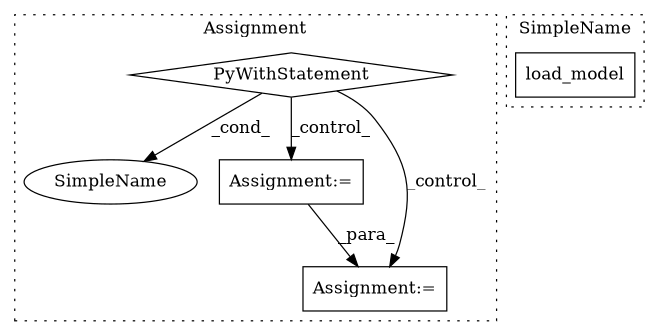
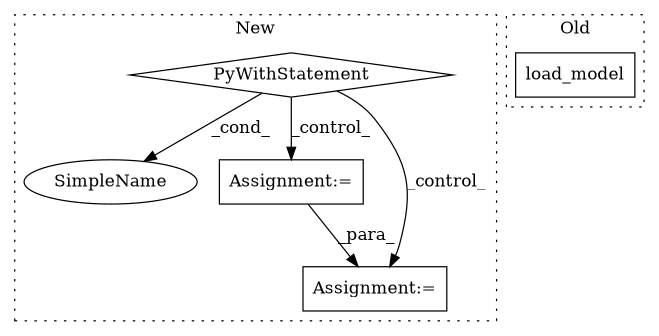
(256, 29) -> (256, 29)
(575, 29) -> (575, 29)
